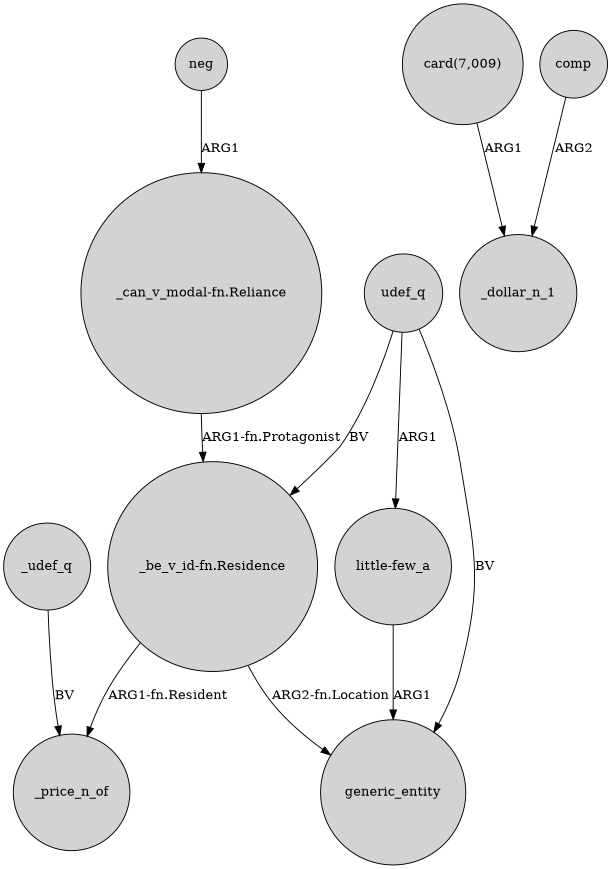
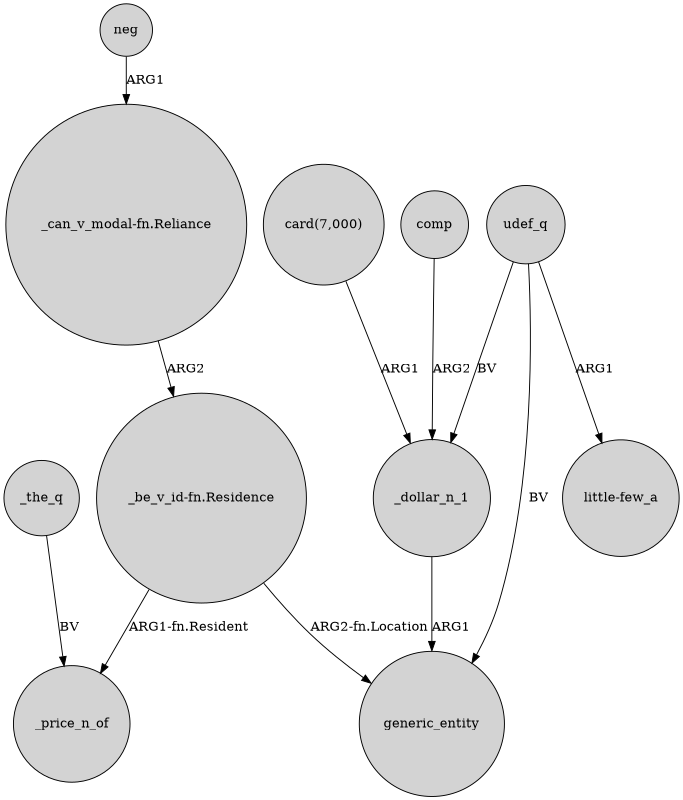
(463, 64) -> (324, 225)
(358, 418) -> (484, 348)
(272, 437) -> (186, 369)
(47, 567) -> (42, 498)
(393, 667) -> (432, 599)
